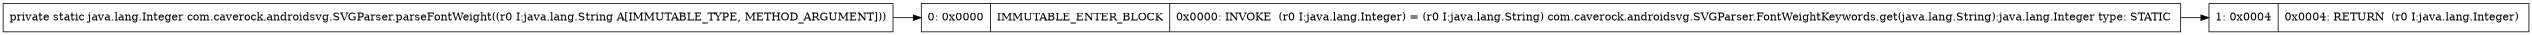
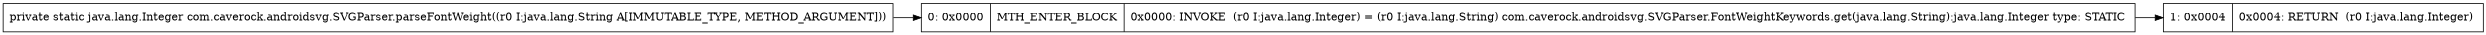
(1080, 17) -> (1057, 17)
